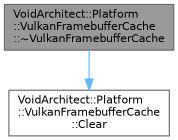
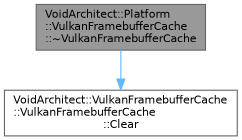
(89, 113) -> (121, 113)
